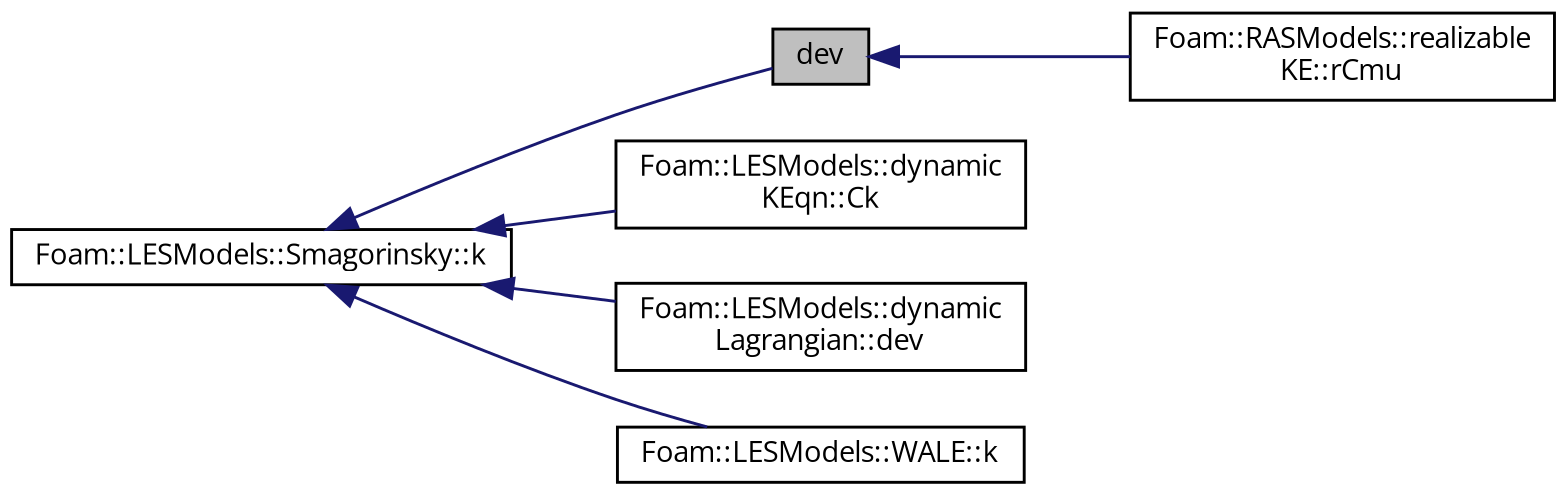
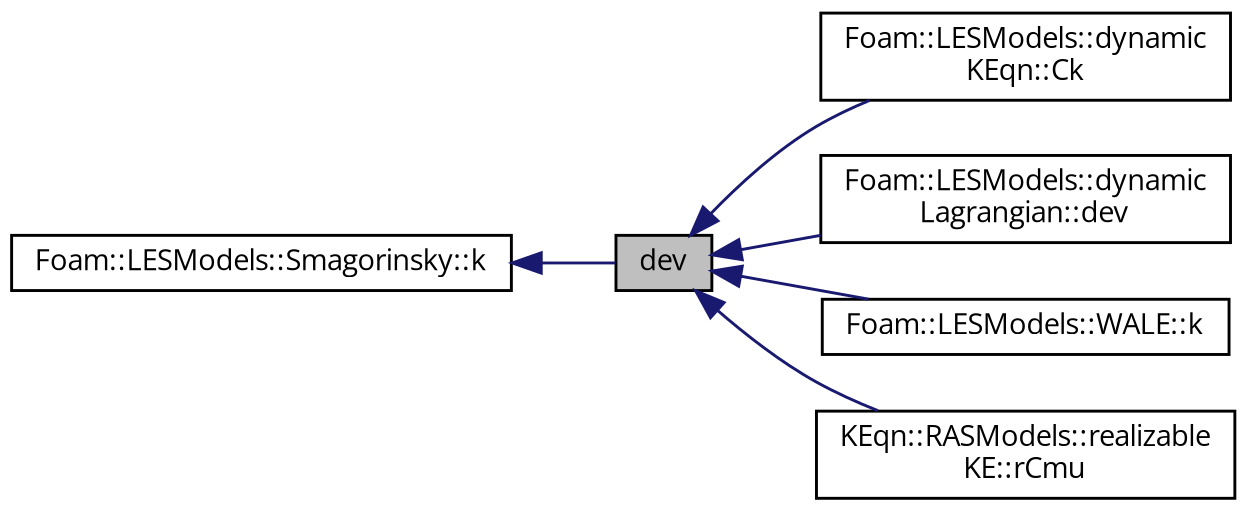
(1342, 57) -> (1026, 455)
(560, 218) -> (784, 148)
(565, 295) -> (781, 242)
(529, 368) -> (805, 288)
